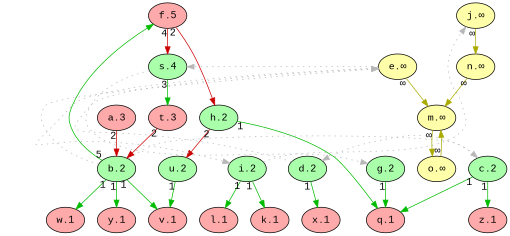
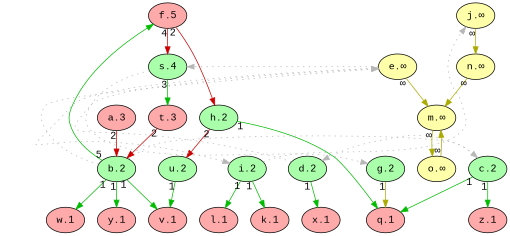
(386, 191) -> (386, 191)
